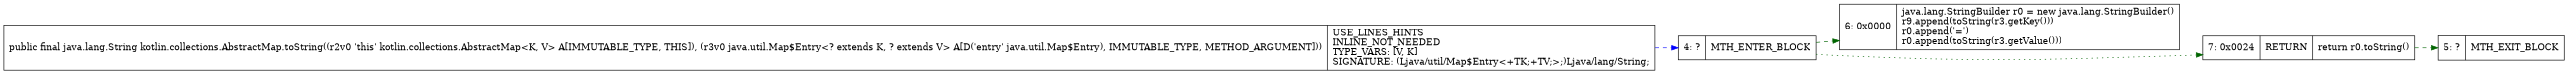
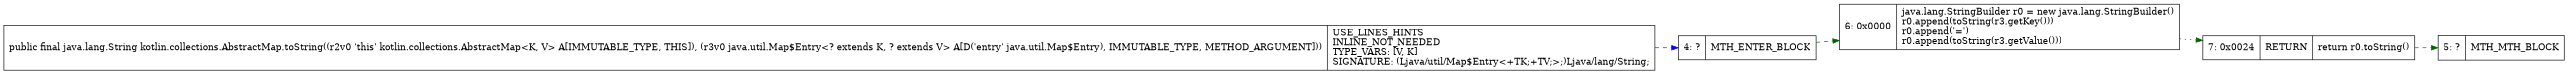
(1978, 22) -> (1978, 22)
(2515, 47) -> (2515, 47)
(2006, 60) -> (2188, 39)
